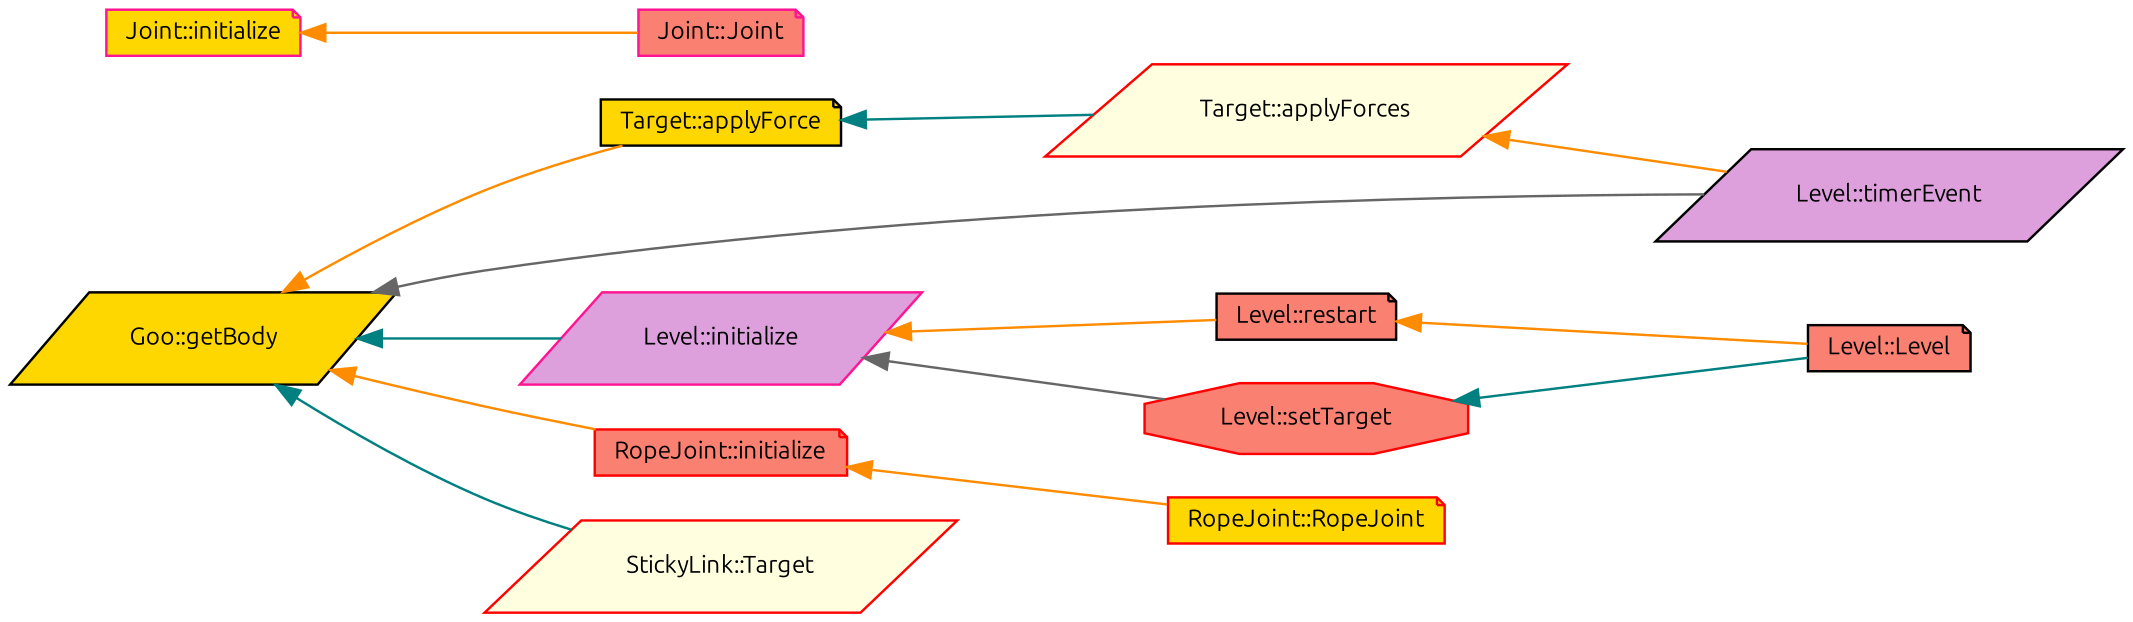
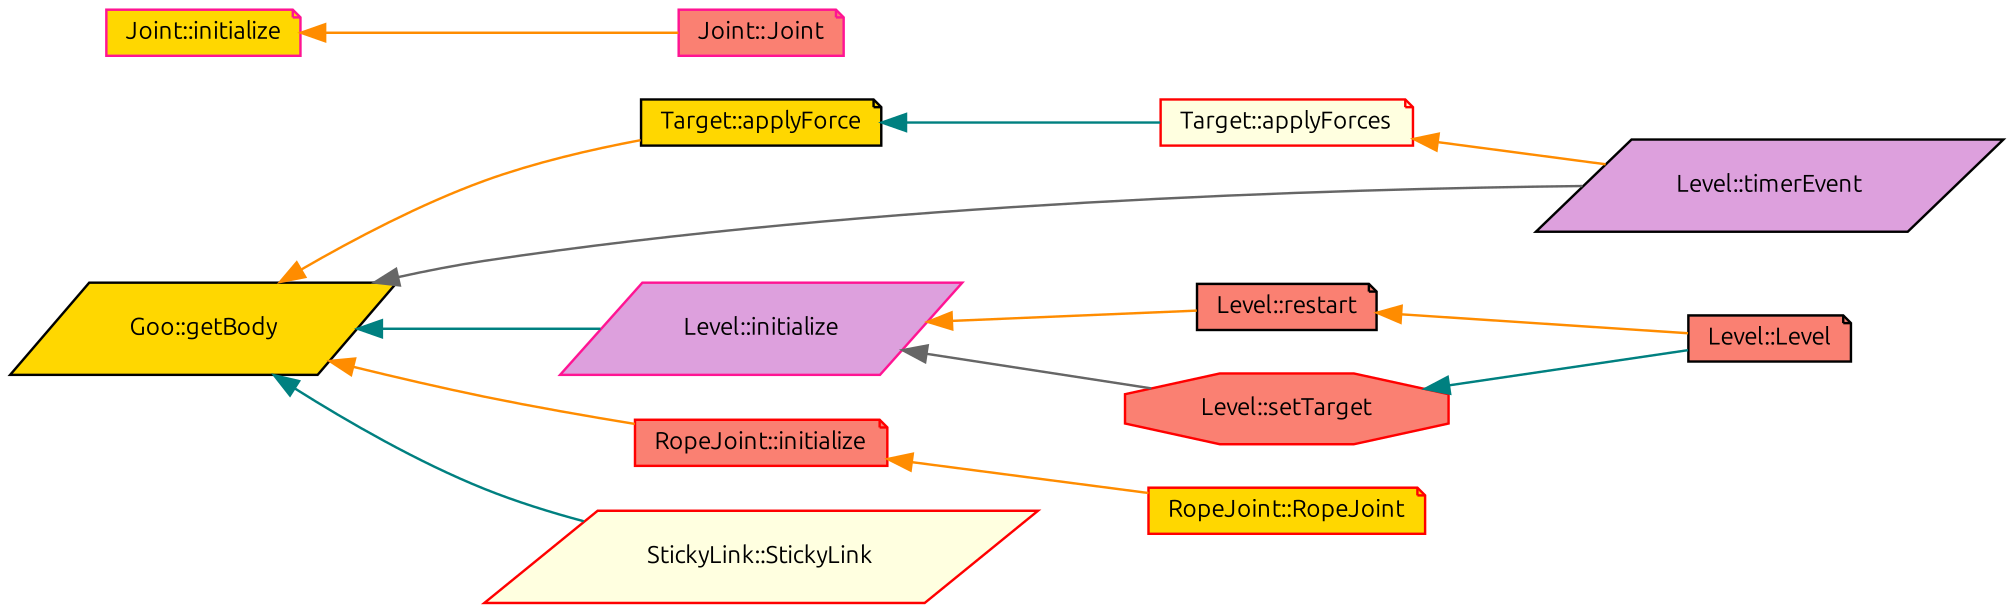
(1306, 110) -> (1287, 123)
(721, 567) -> (761, 557)
